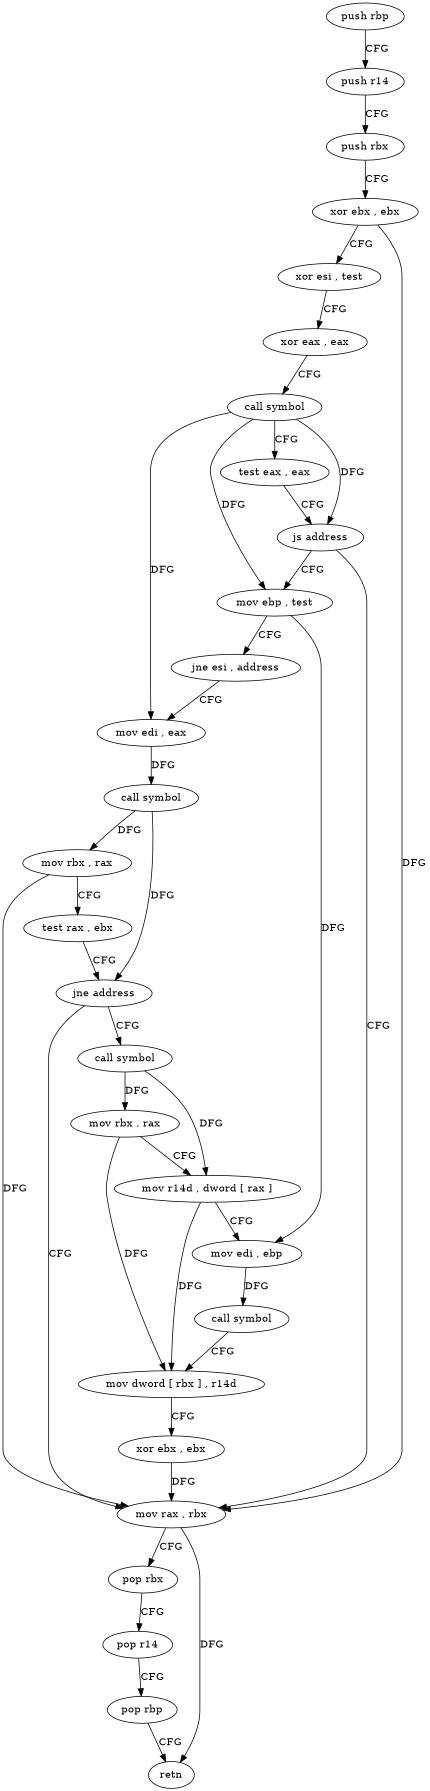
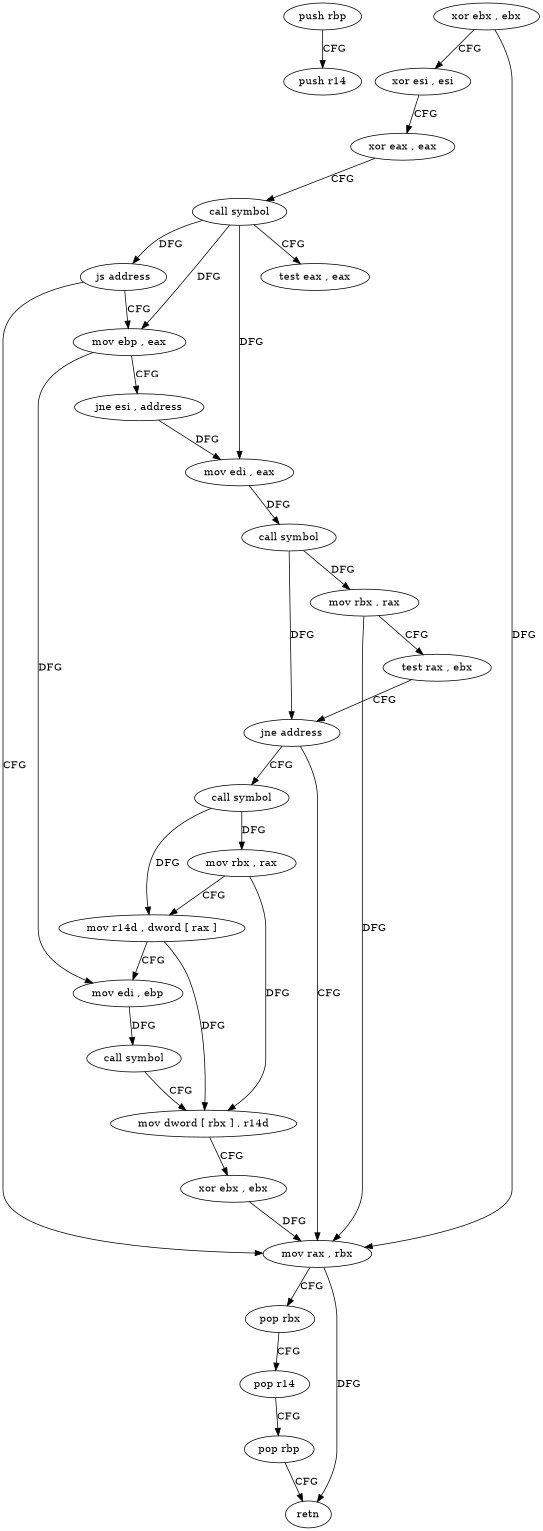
(365, 147) -> none
(329, 277) -> (423, 82)
(295, 502) -> none
(275, 603) -> (130, 342)
(211, 700) -> (208, 440)
